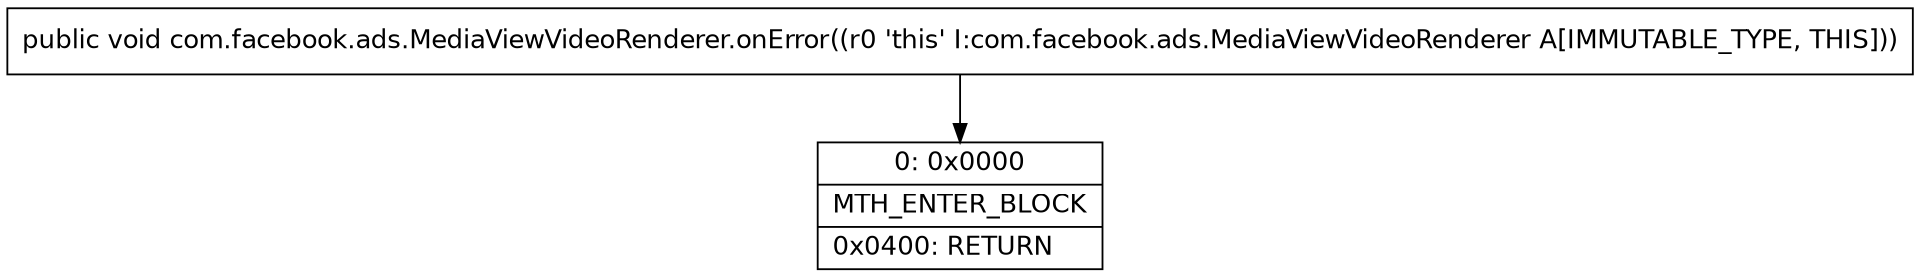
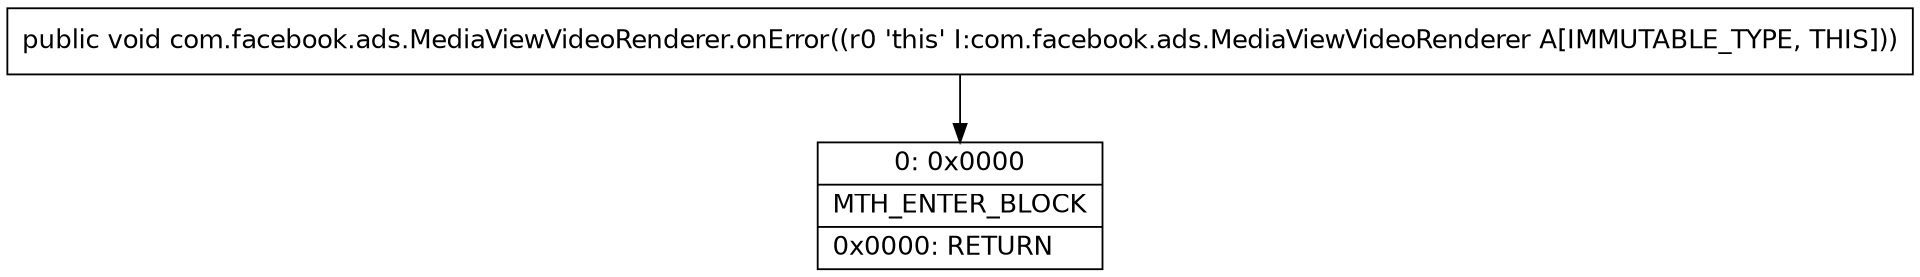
(956, 247) -> (956, 247)
